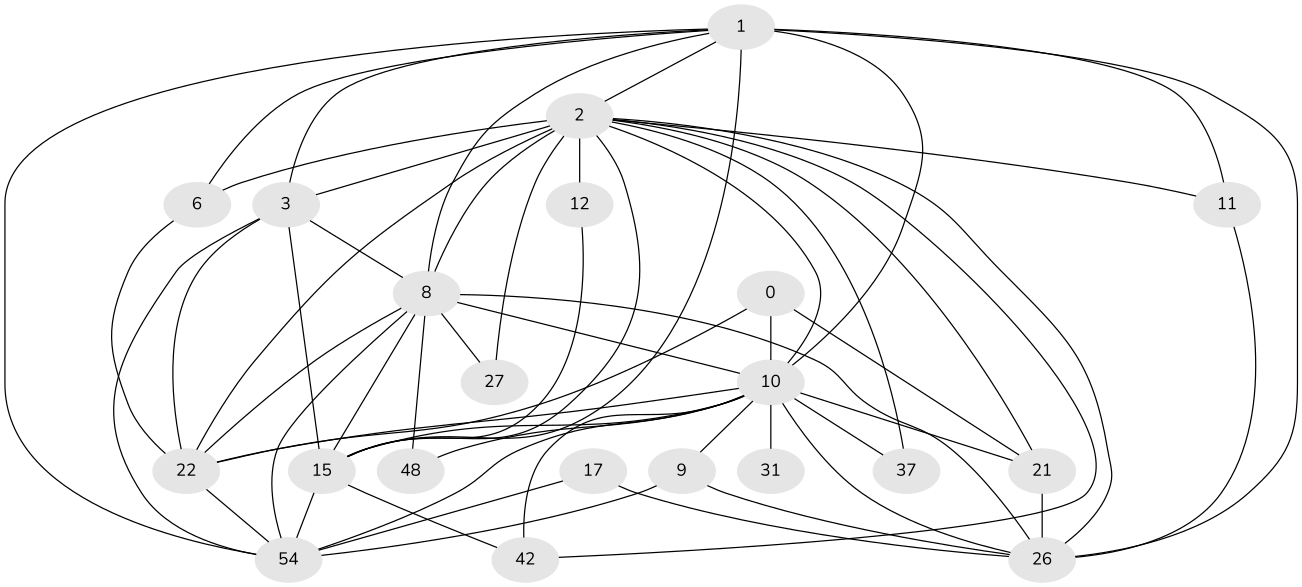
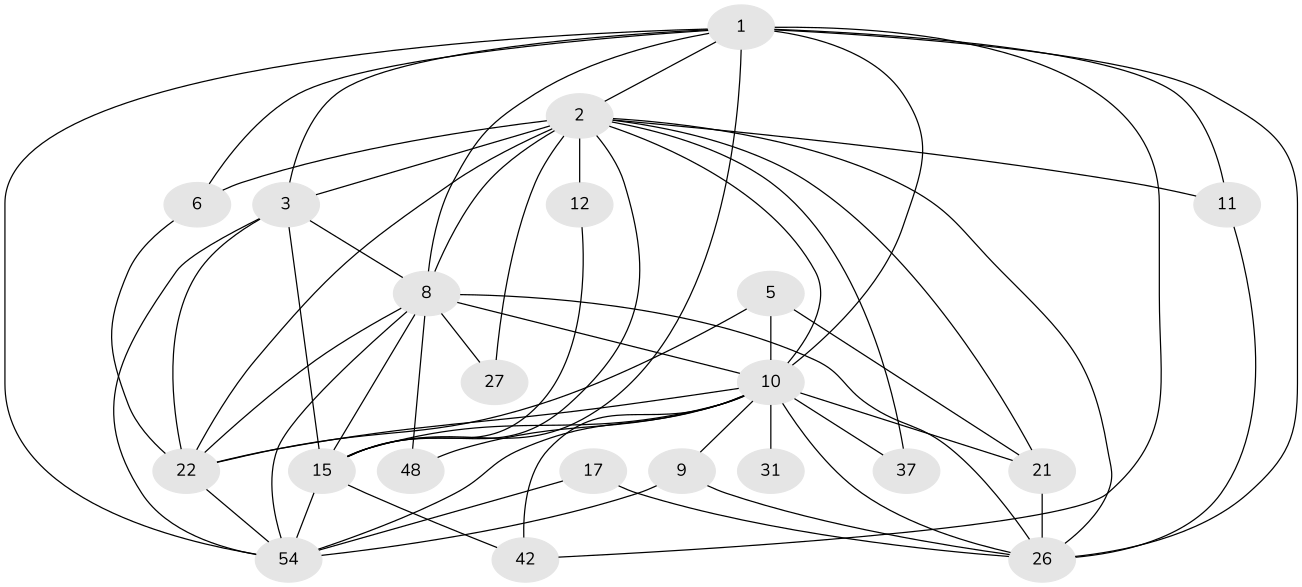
(771, 294) -> (771, 294)
(1088, 433) -> (1160, 402)
